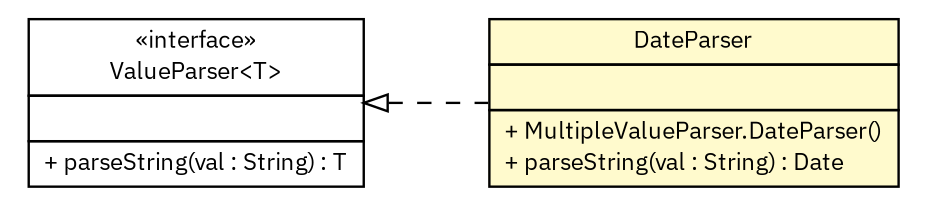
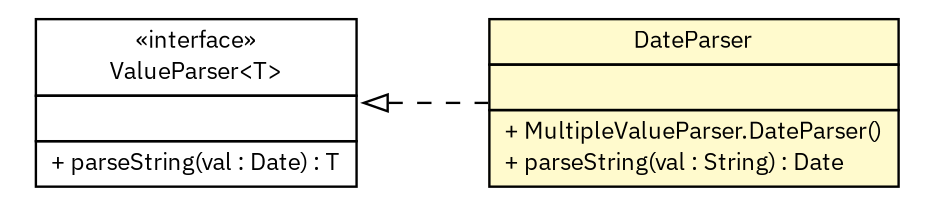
(196, 163) -> (196, 163)
